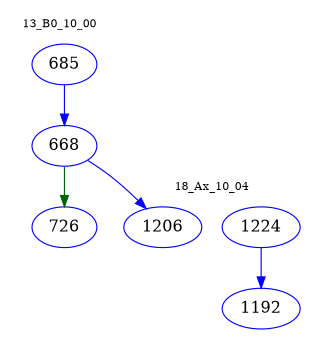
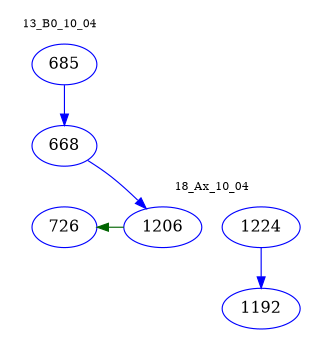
(60, 24) -> (60, 24)
(64, 181) -> (116, 227)
